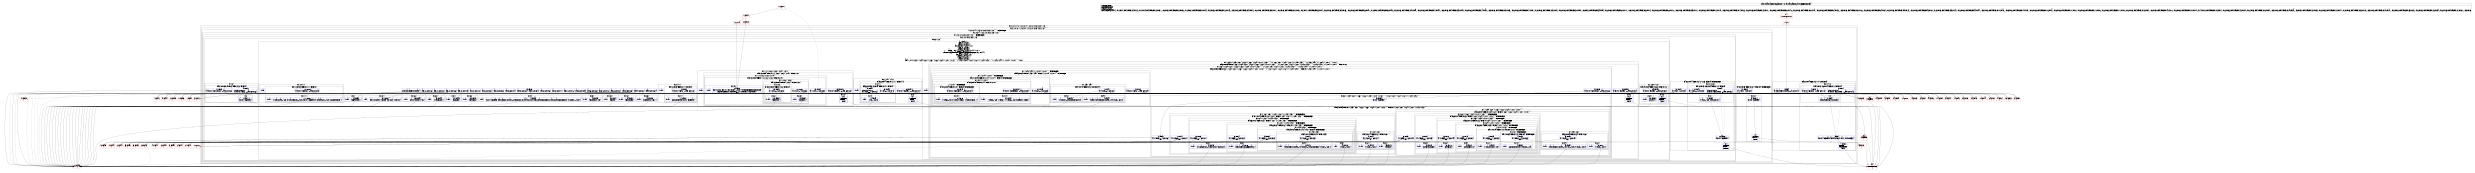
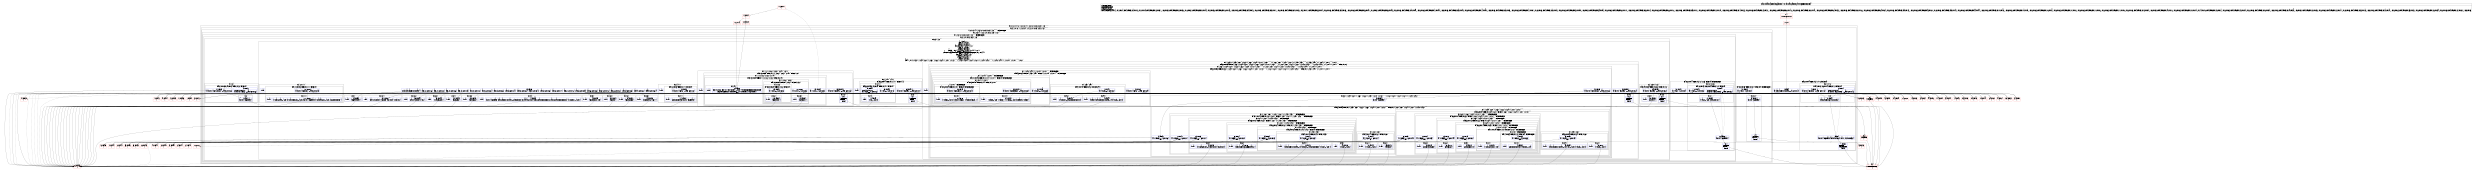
(1491, 138) -> none
(1726, 149) -> (1726, 149)
